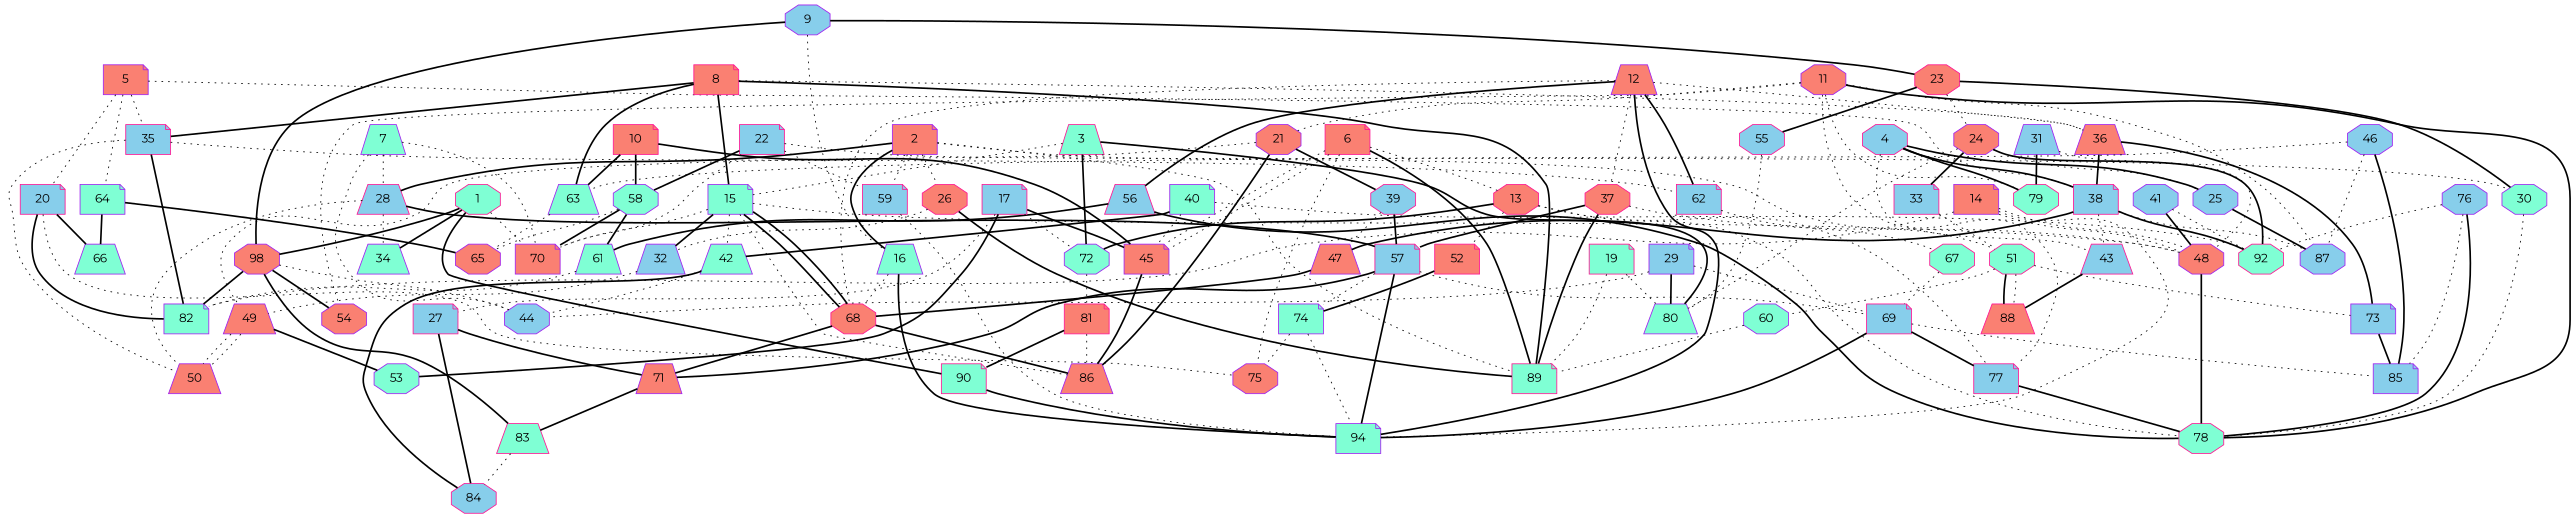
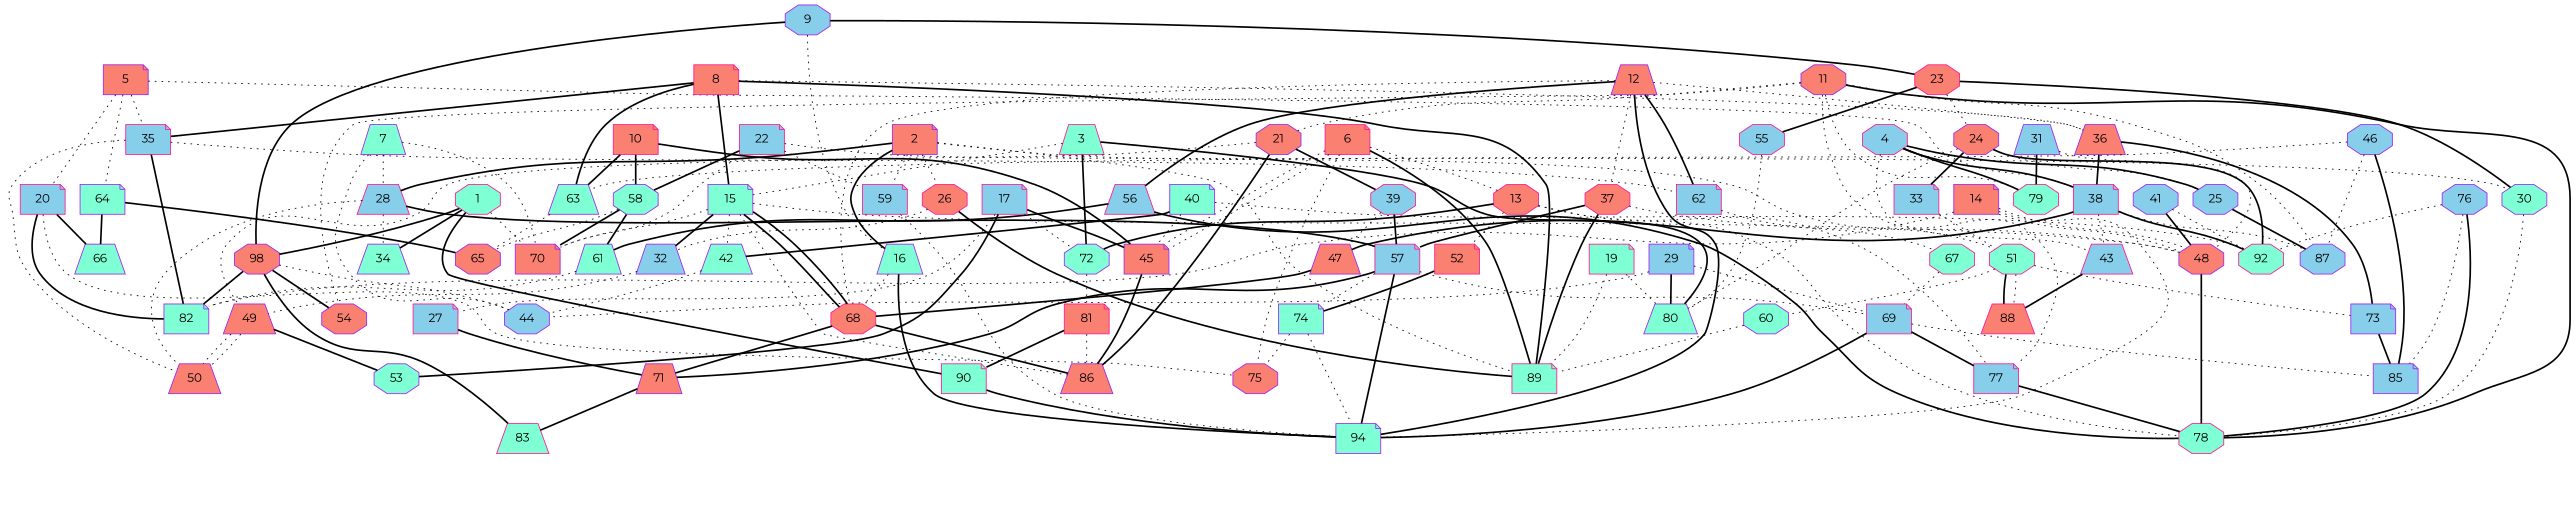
(474, 498) -> none
